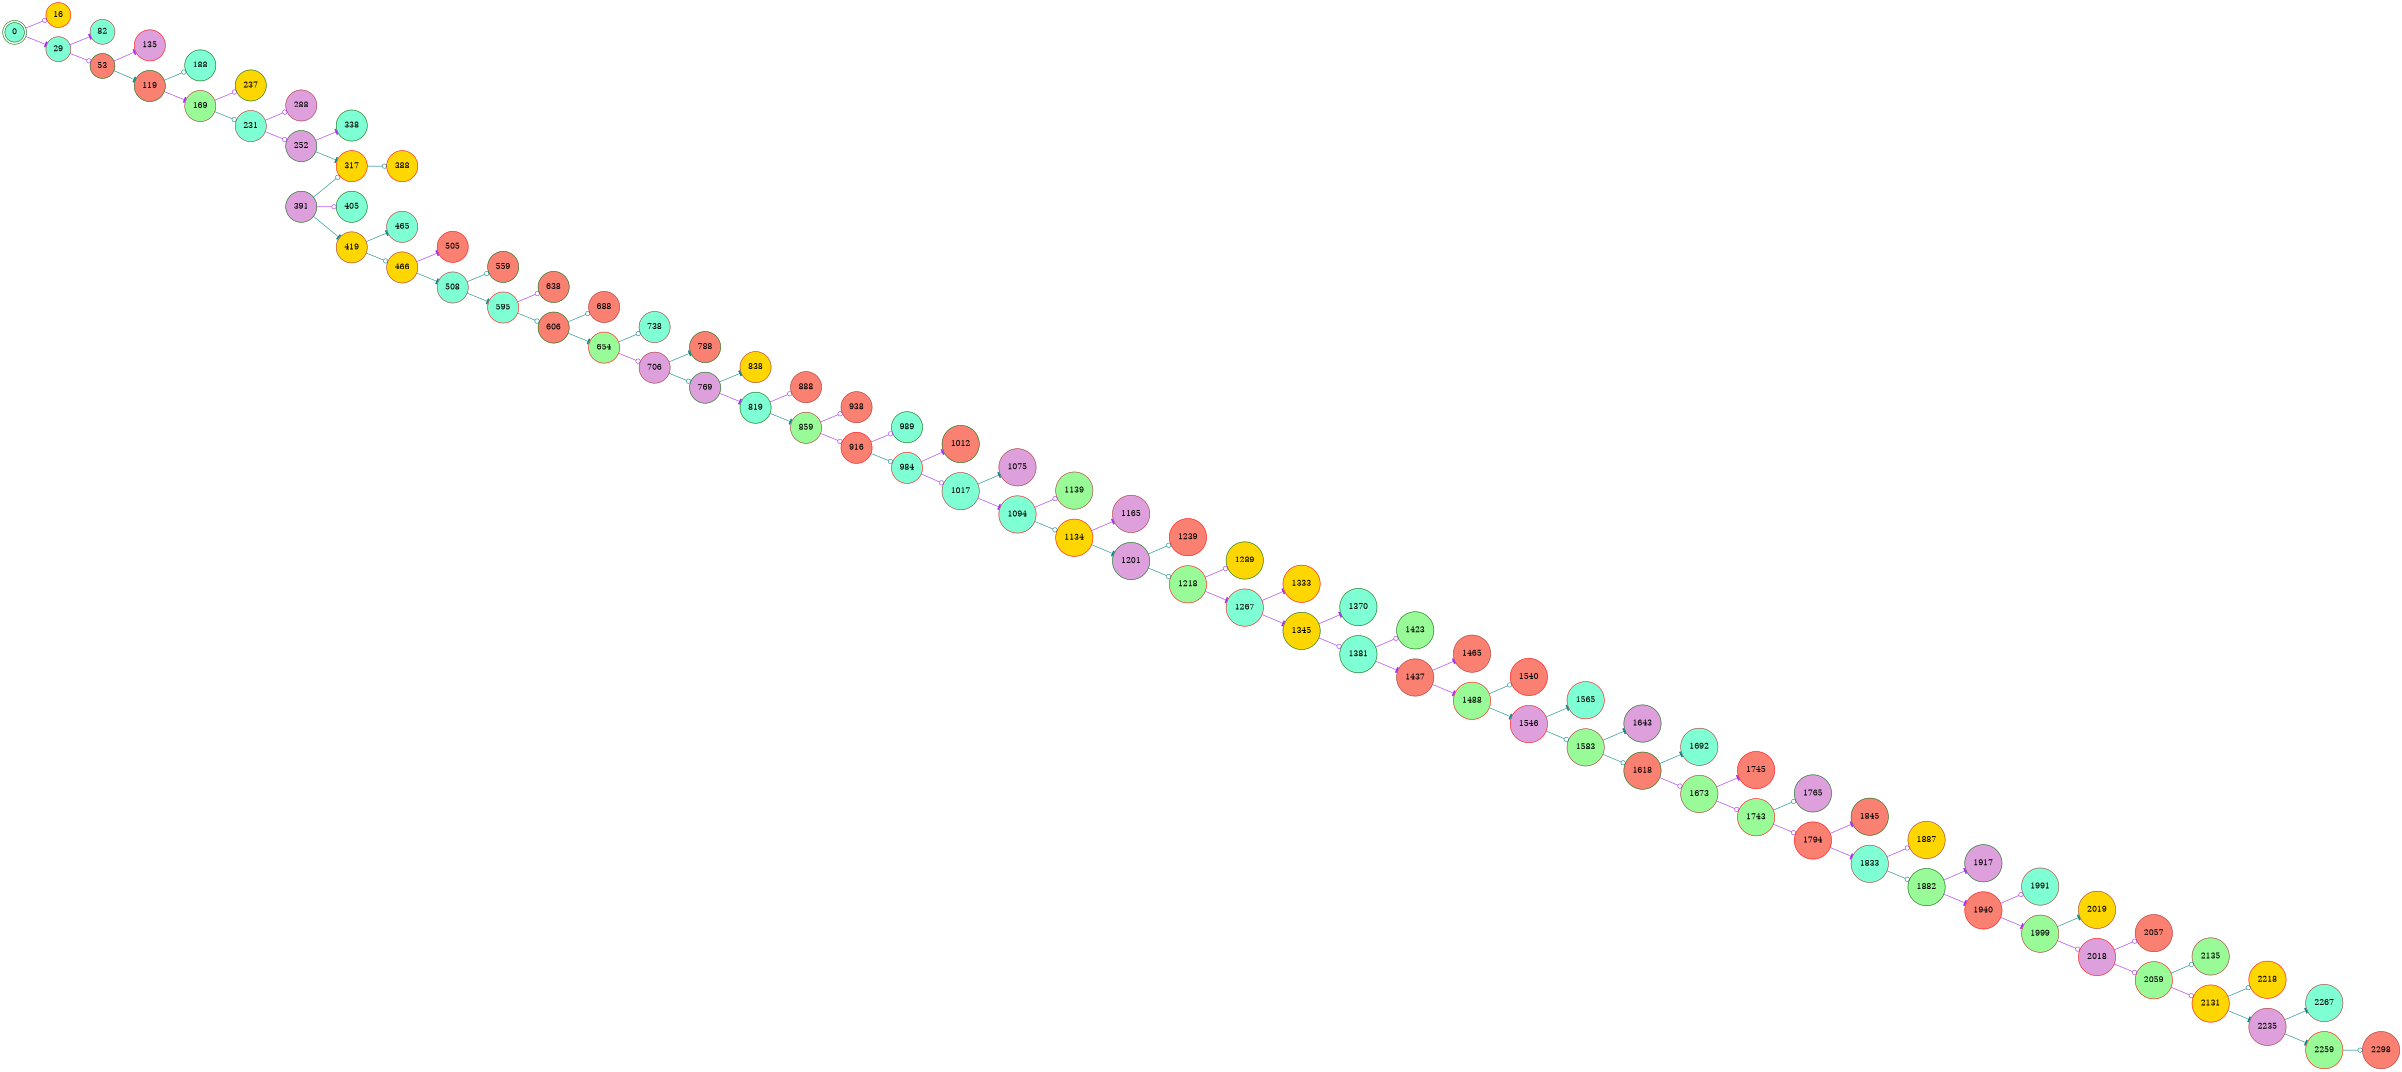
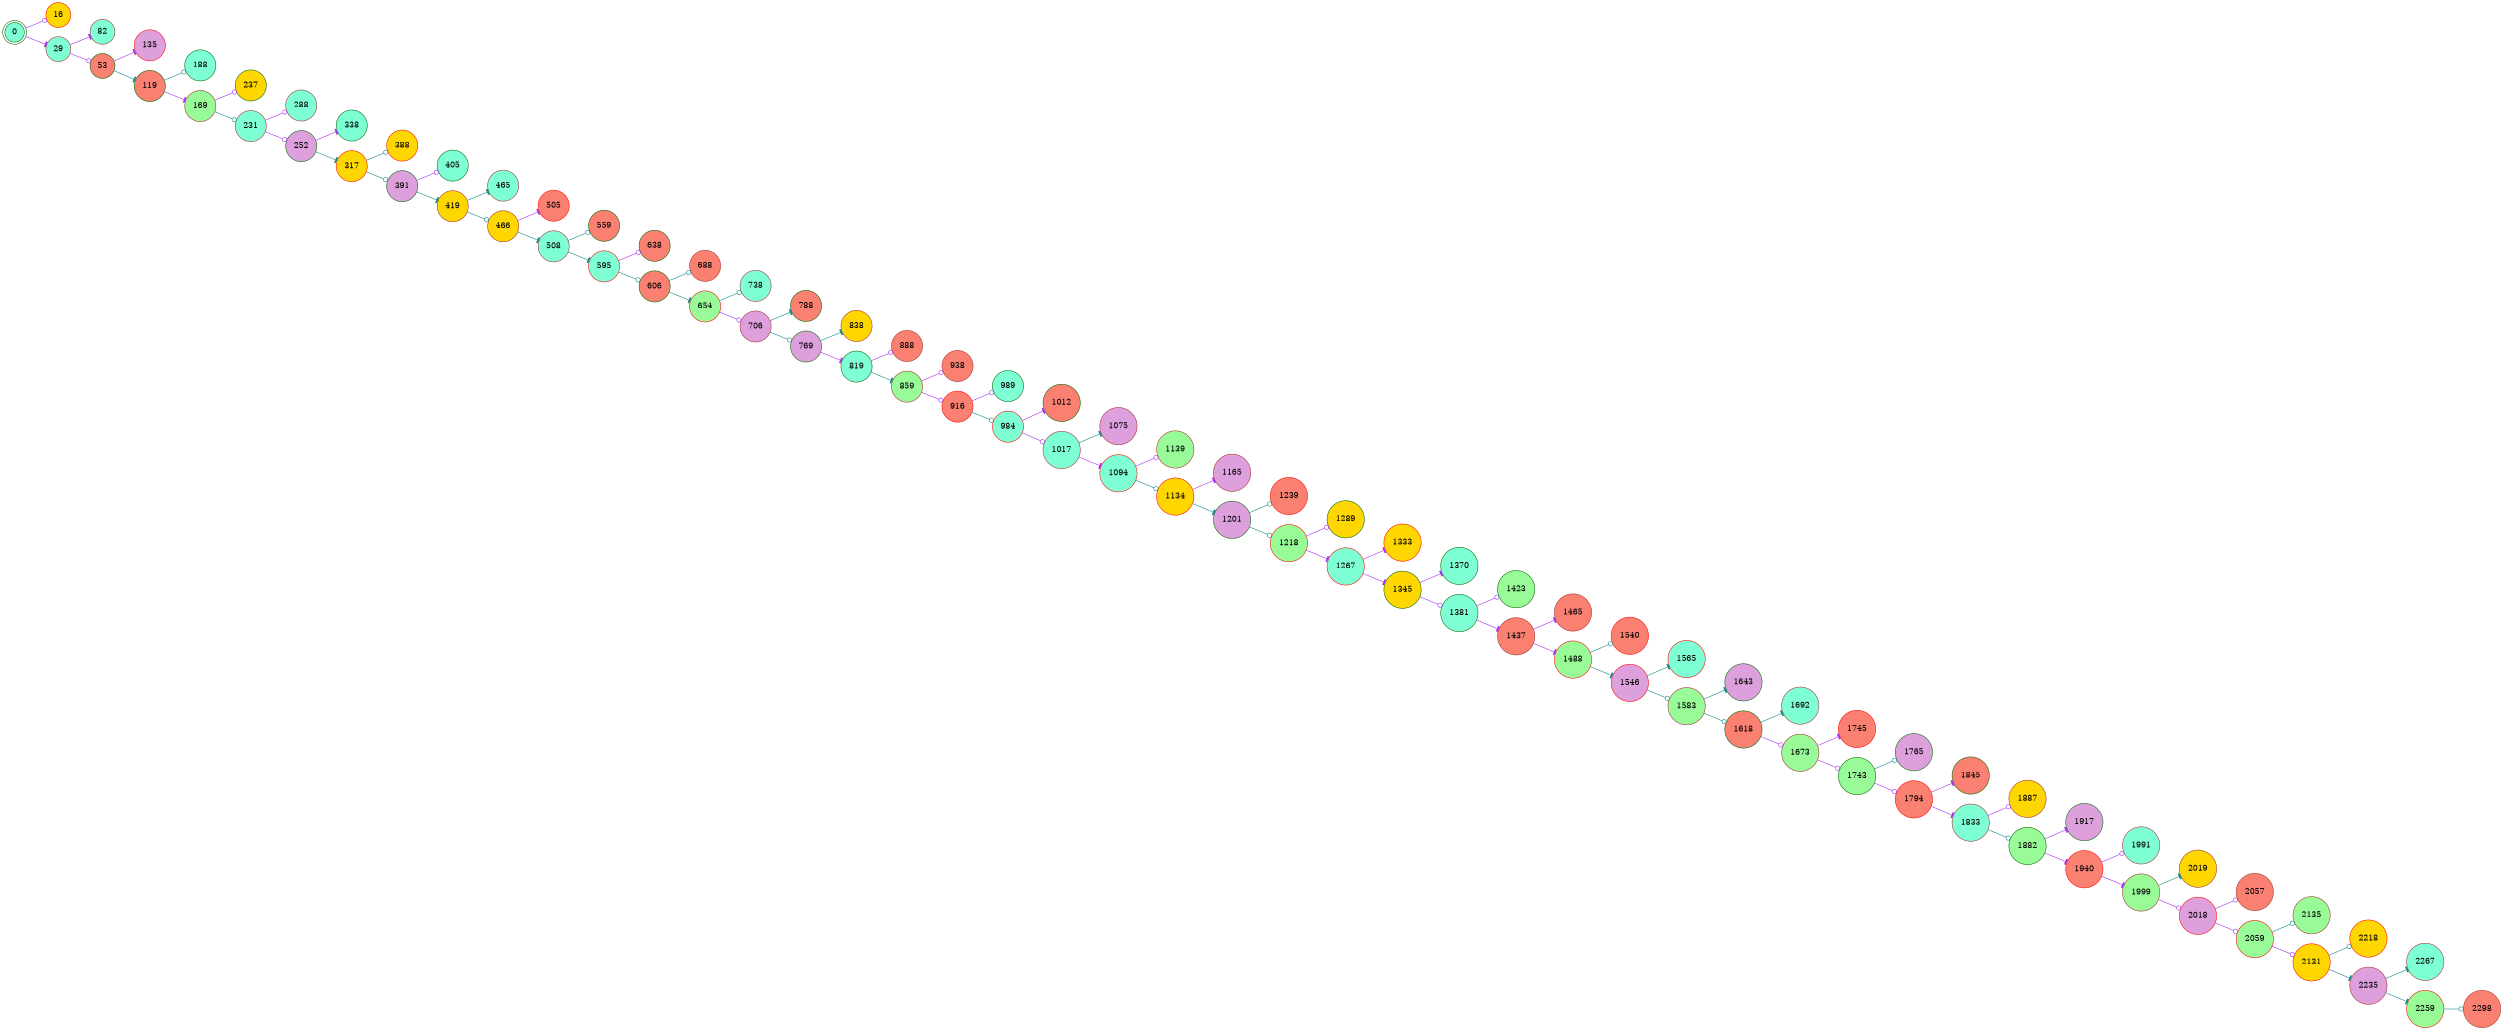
(301, 106) -> (301, 106)
(325, 188) -> (375, 175)
(1756, 817) -> (1857, 776)
